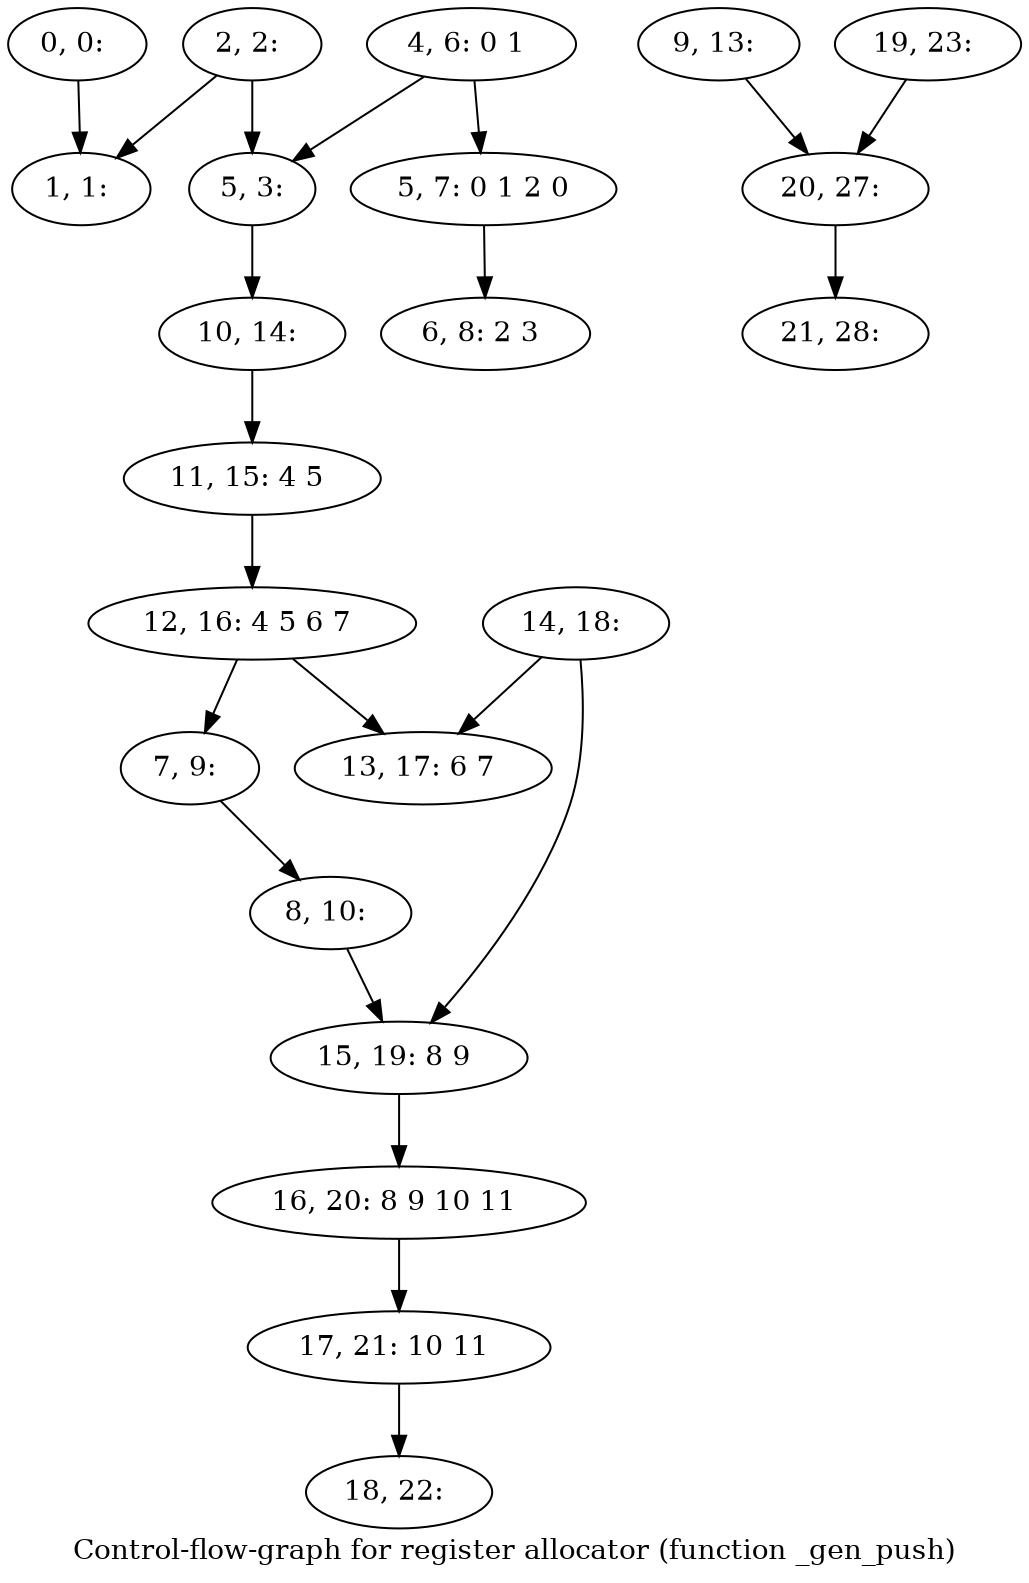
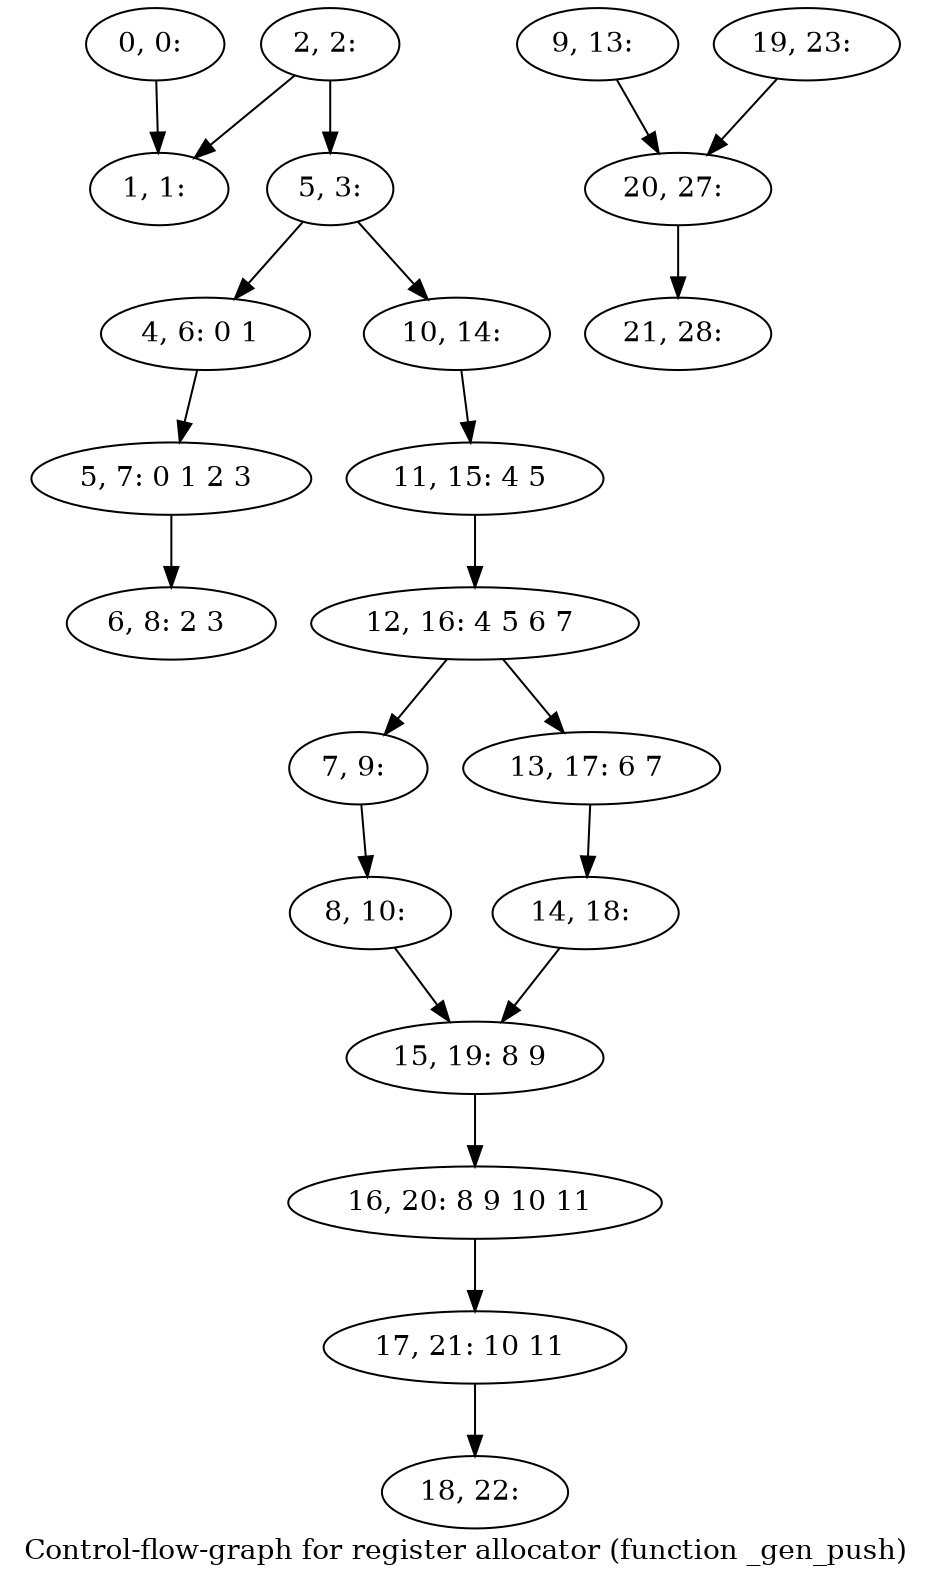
(367, 113) -> (276, 253)
(484, 189) -> (171, 479)
(508, 688) -> (589, 831)
